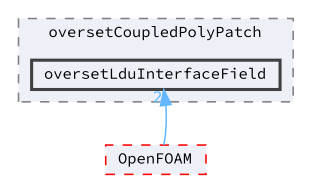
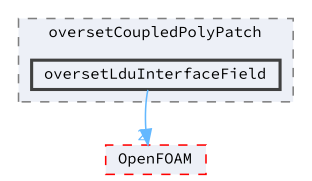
(166, 125) -> (146, 112)
